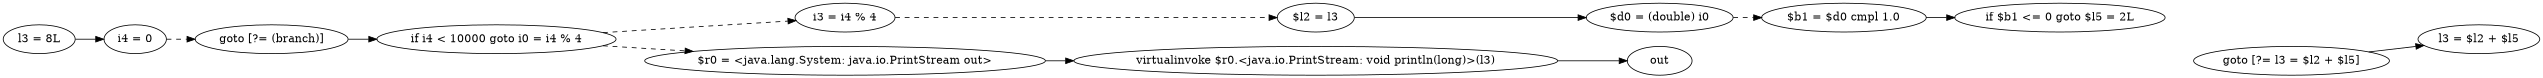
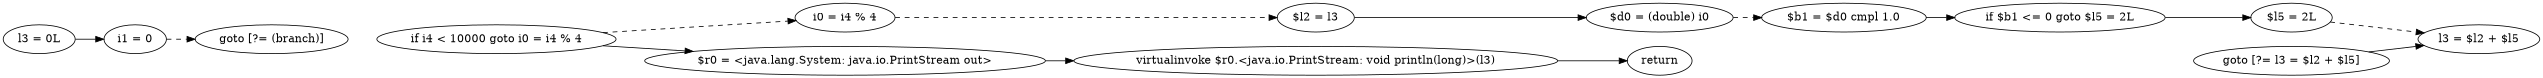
(845, 18) -> (845, 18)
none -> (2292, 18)
(39, 39) -> (39, 39)
(135, 39) -> (135, 39)
(358, 39) -> none
(644, 48) -> (644, 48)
(1660, 61) -> (1660, 61)
